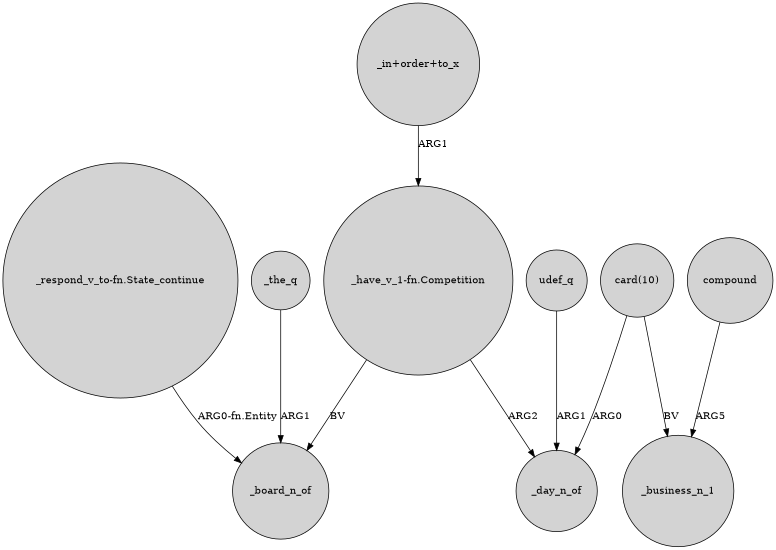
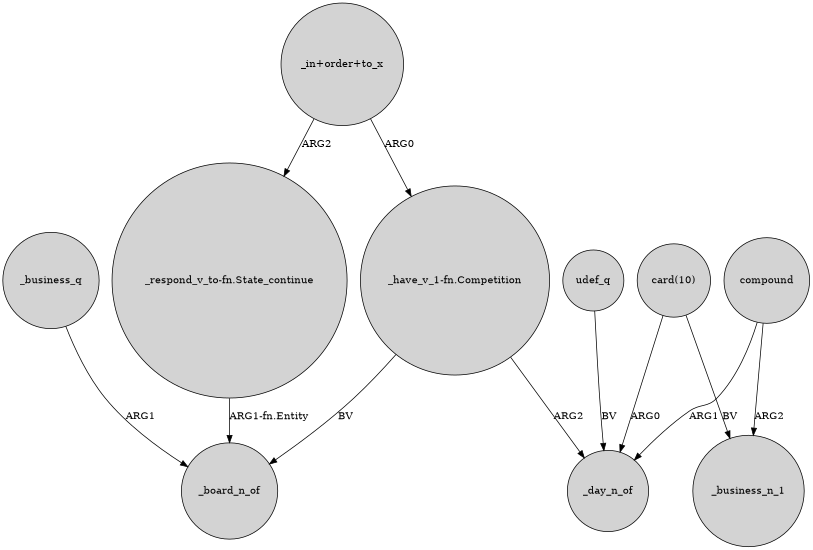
none -> (301, 144)
(433, 144) -> (400, 144)
(281, 280) -> (51, 280)
none -> (709, 404)
(238, 417) -> (269, 417)
(572, 417) -> (609, 417)
(711, 417) -> (769, 417)
